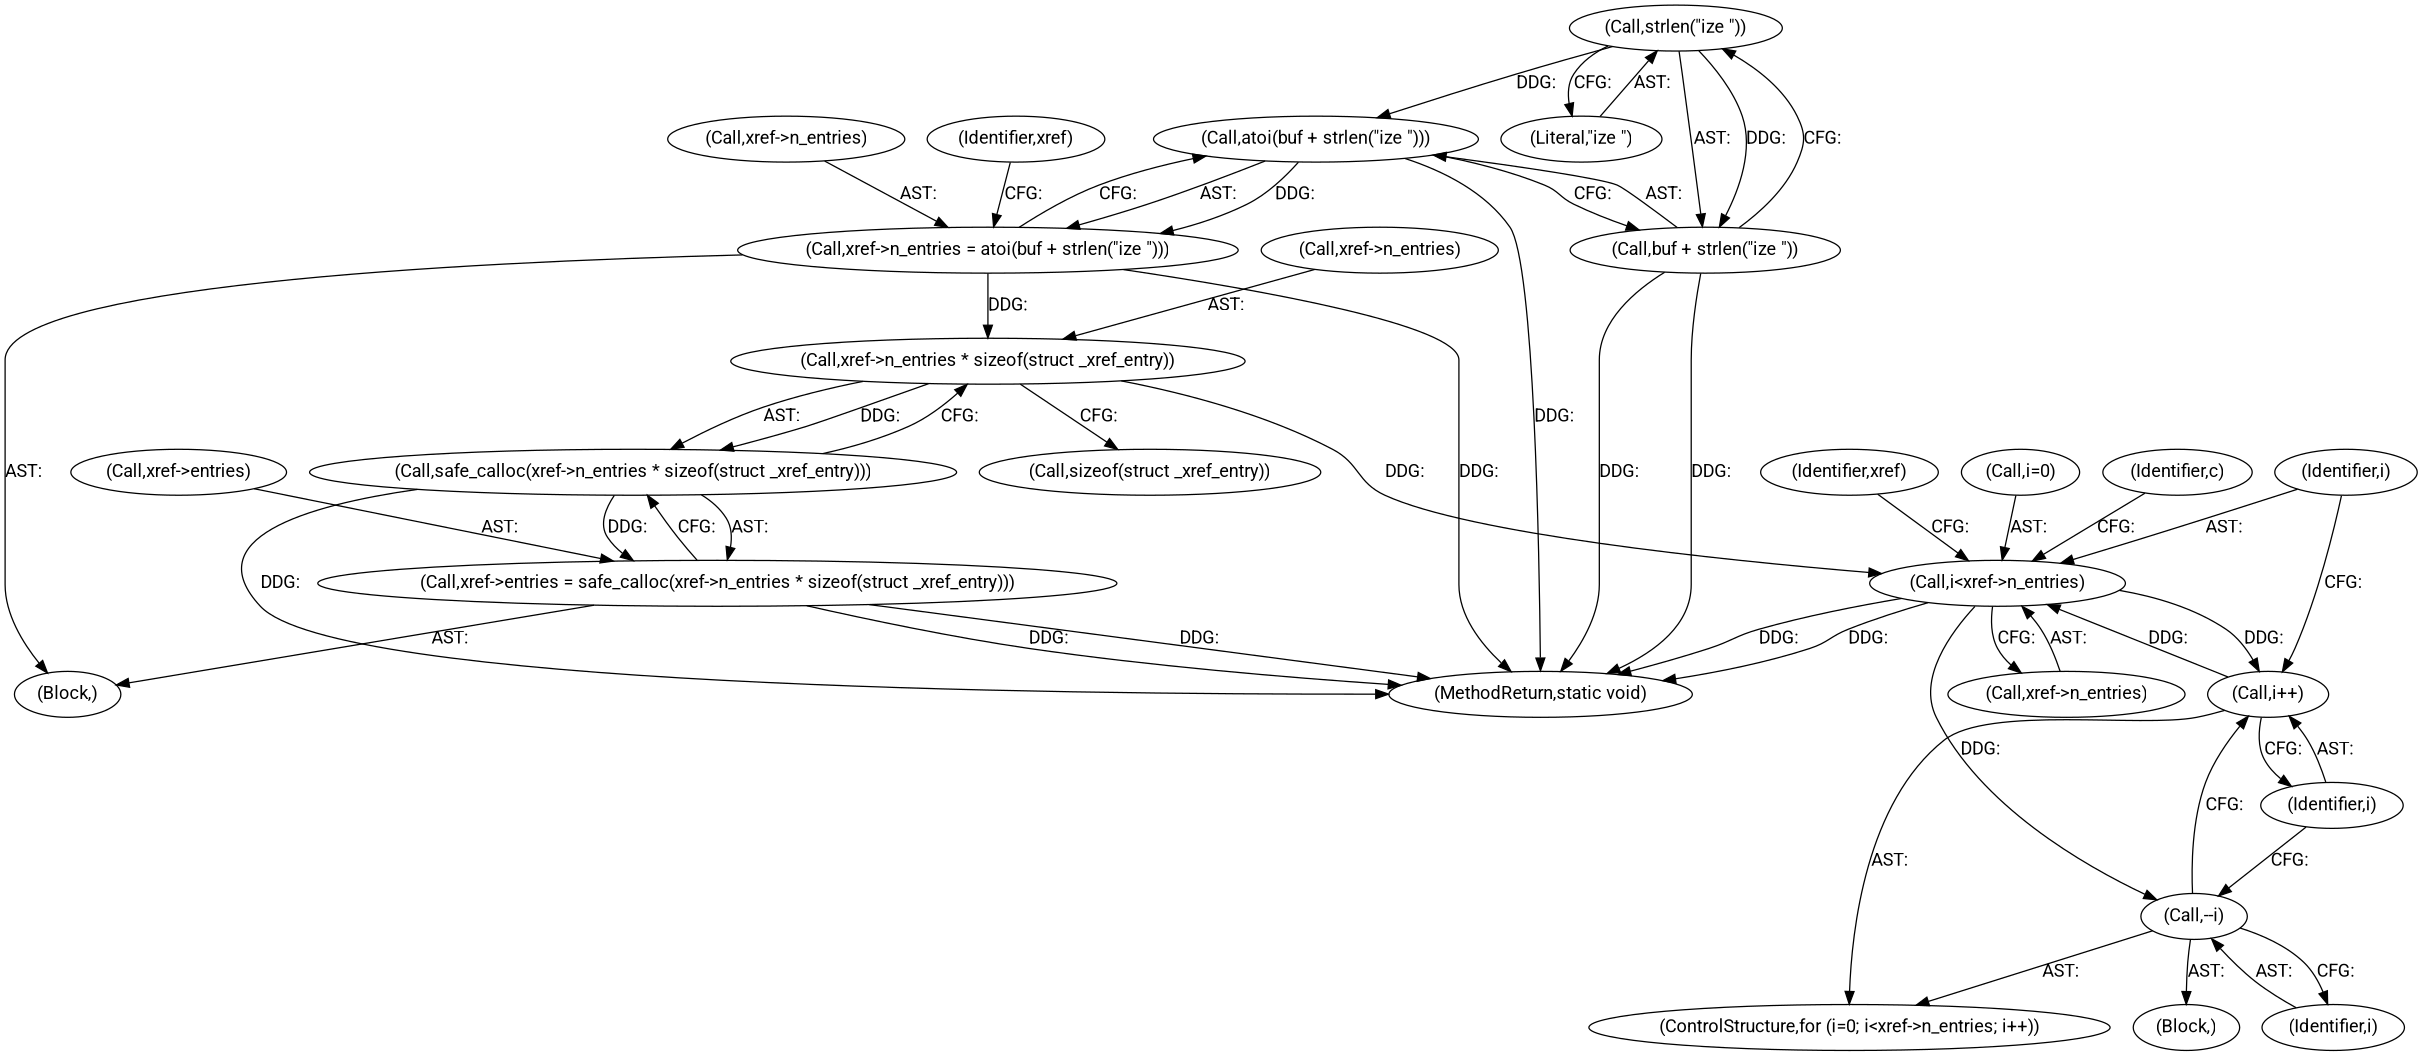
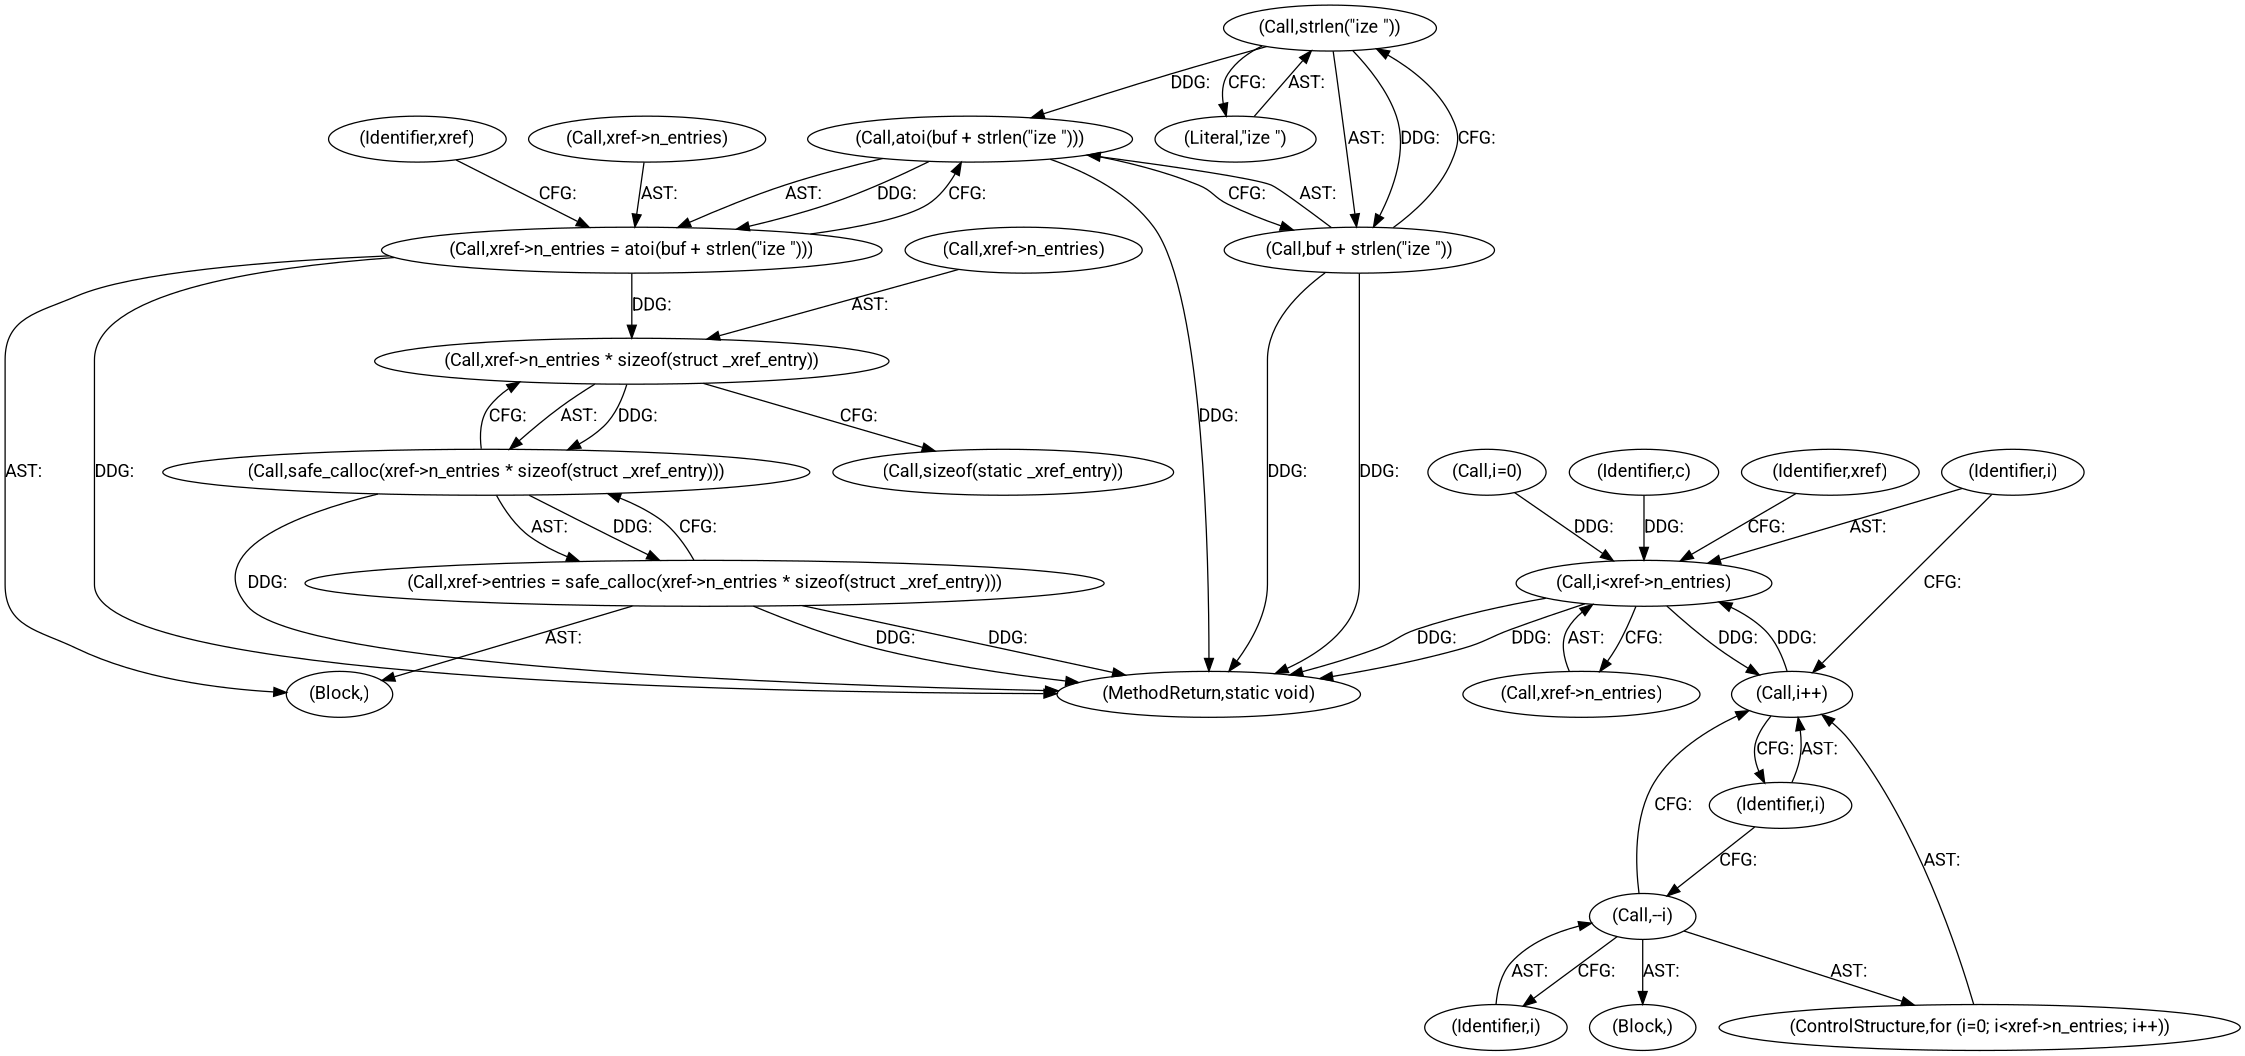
(179, 472) -> none
(1150, 472) -> (1003, 472)
(1480, 523) -> none
(2032, 528) -> (1597, 528)
(2119, 528) -> (1667, 528)
(1961, 732) -> (1918, 855)
(1981, 780) -> none
